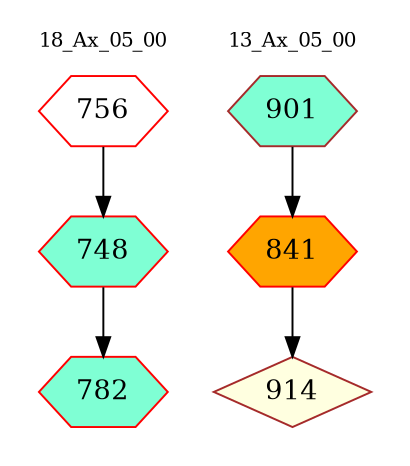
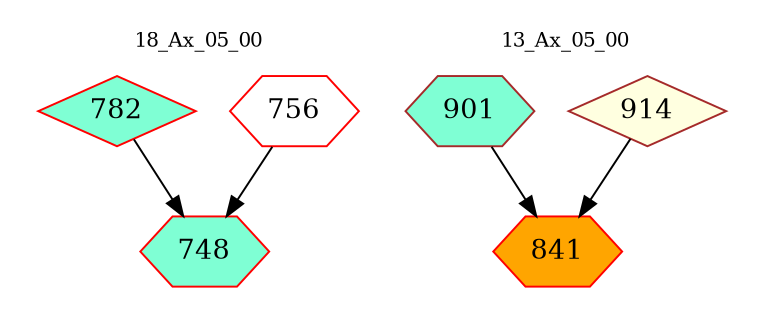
(103, 312) -> (153, 170)
(292, 312) -> (611, 169)
(103, 392) -> (117, 111)
